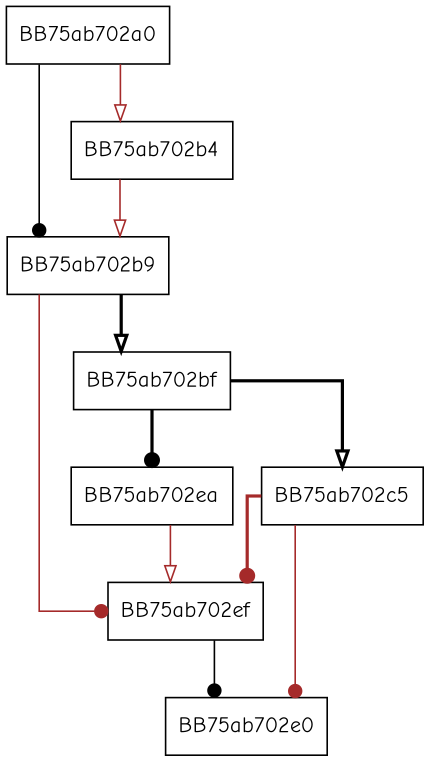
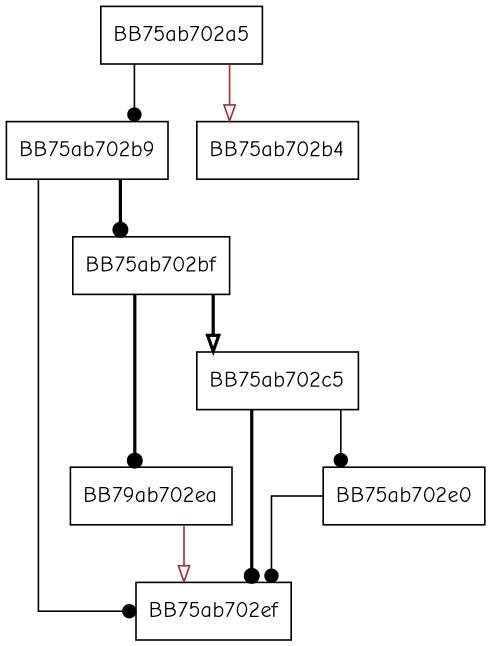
(88, 35) -> (182, 35)
(120, 200) -> none
(121, 315) -> (120, 201)
(39, 481) -> (38, 437)
(152, 496) -> (151, 496)
(247, 526) -> (252, 490)
(295, 605) -> (341, 432)
(214, 662) -> (271, 507)
